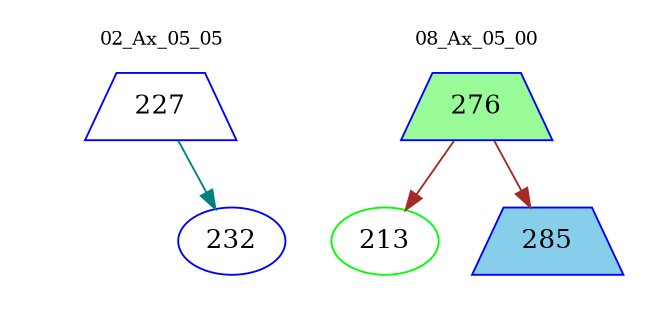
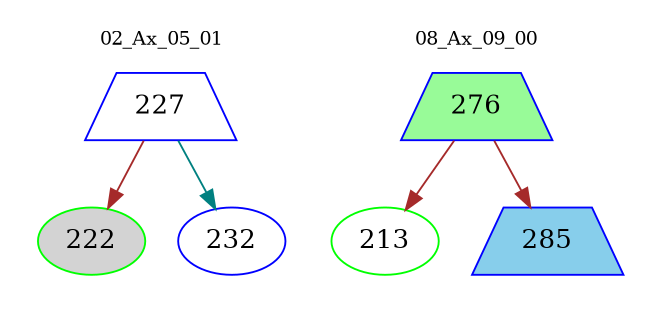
(162, 40) -> (162, 40)
(477, 40) -> (477, 40)
none -> (92, 241)
